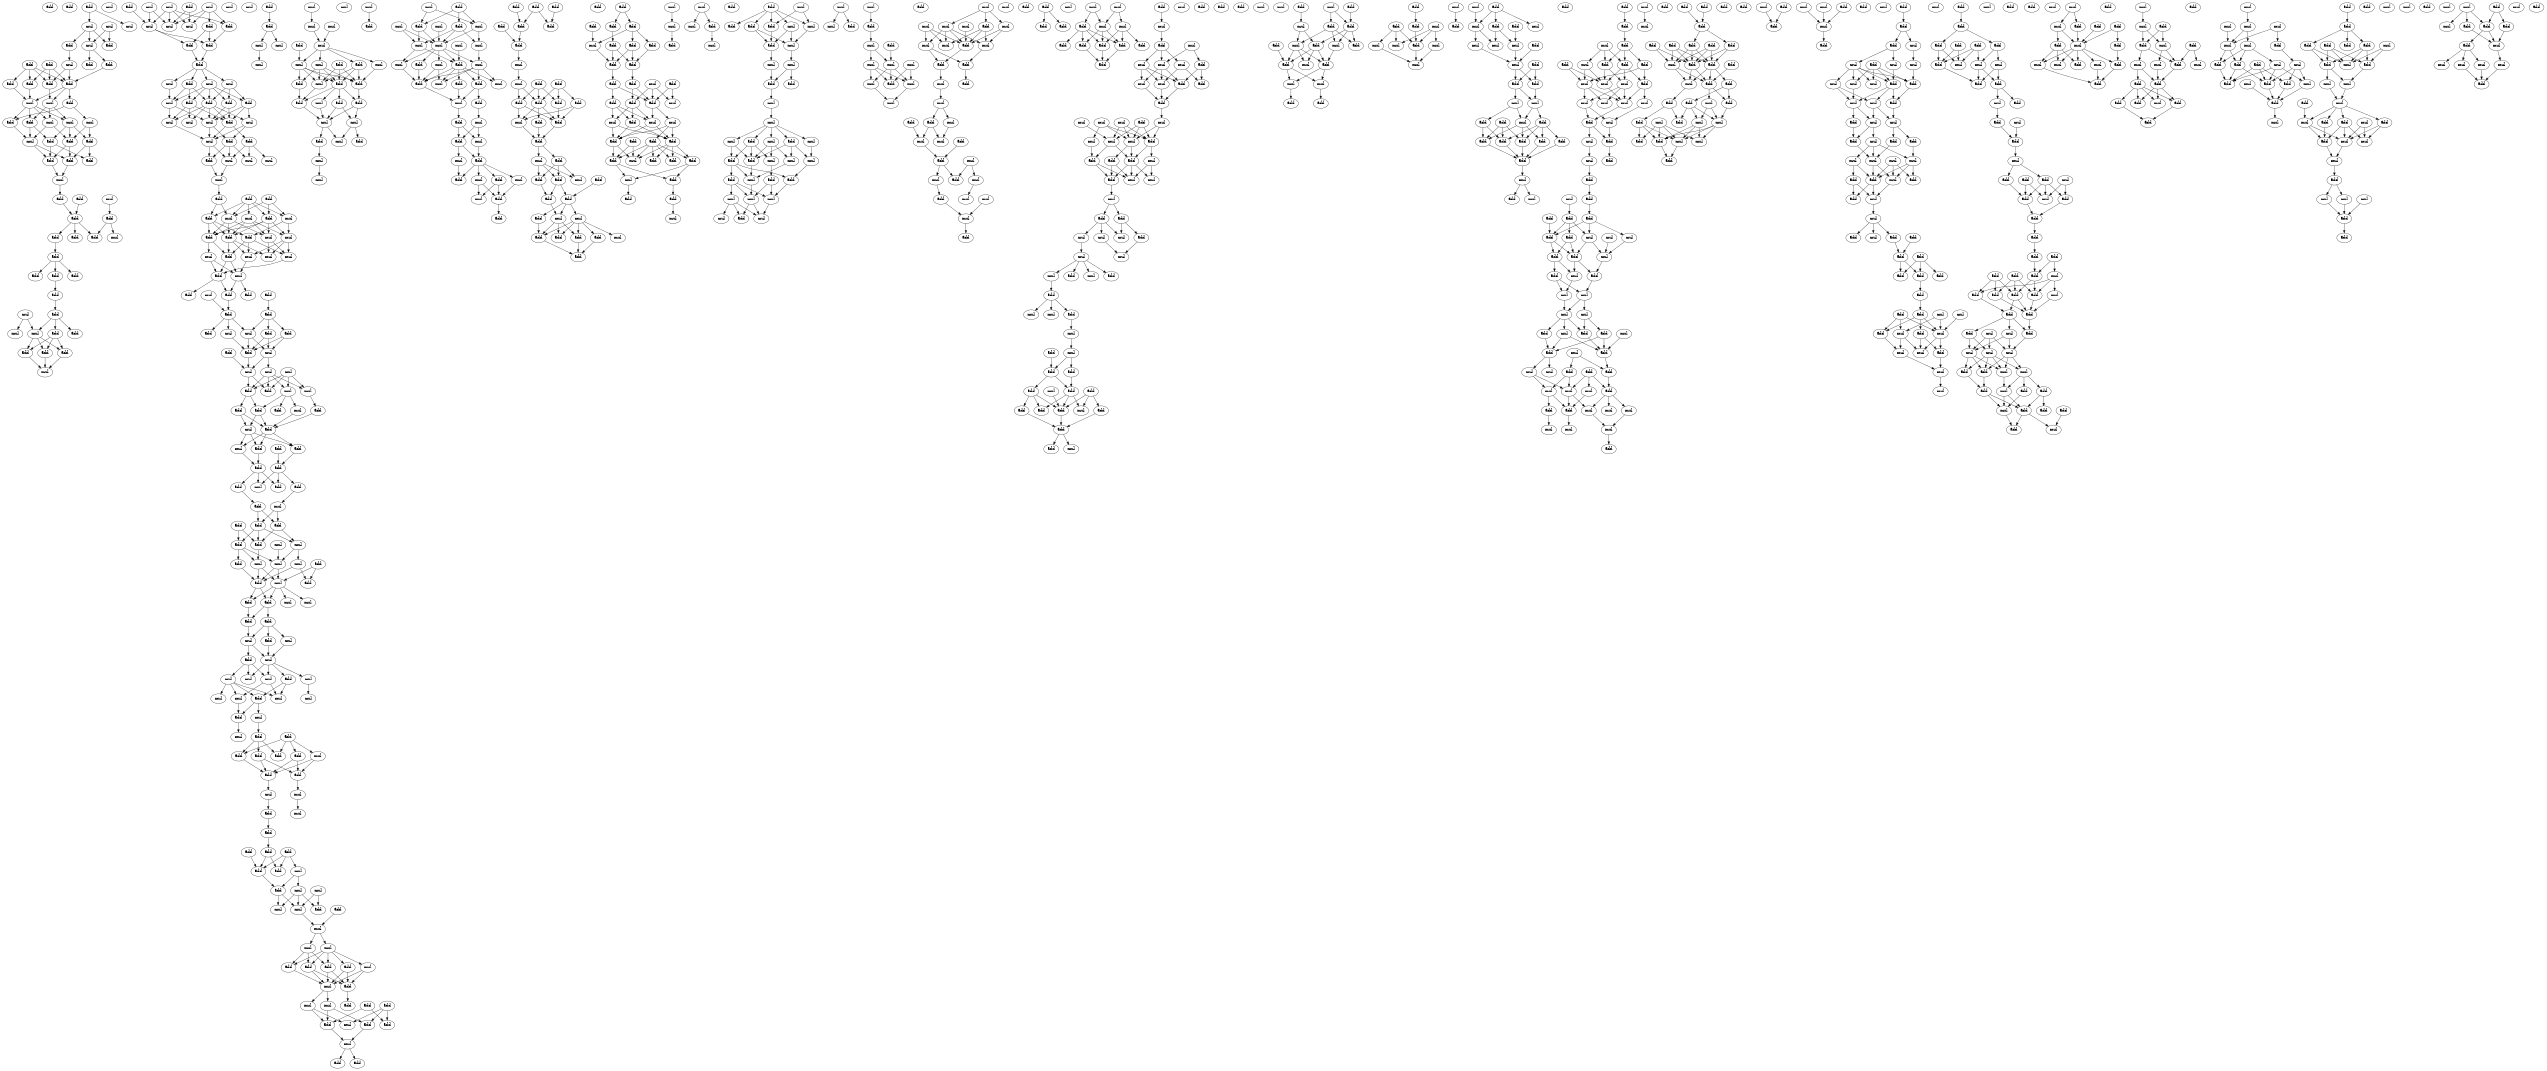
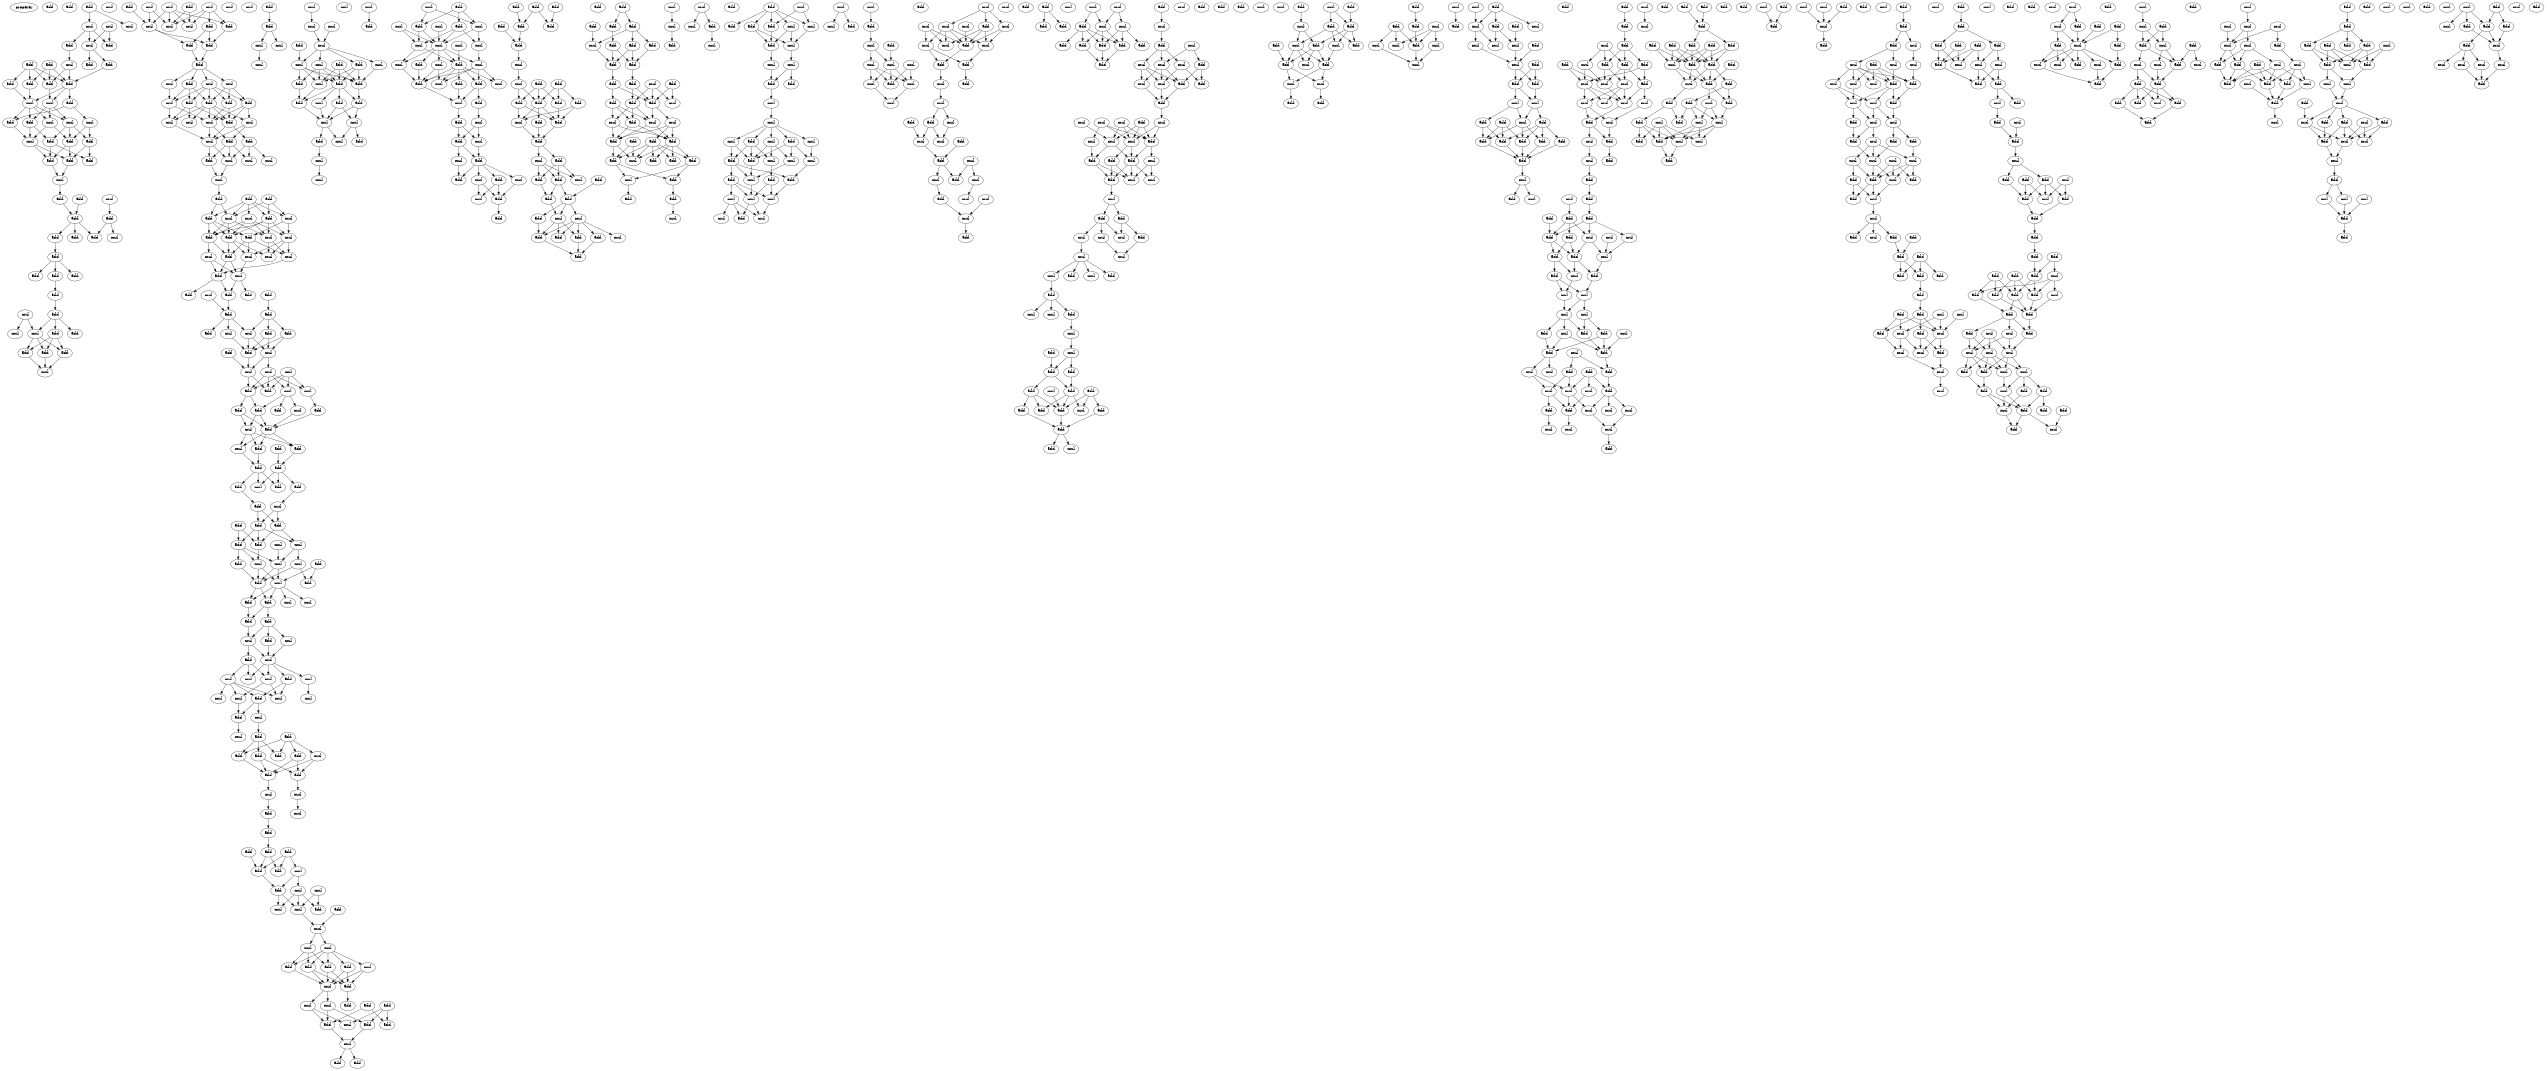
none -> (24, 7)
